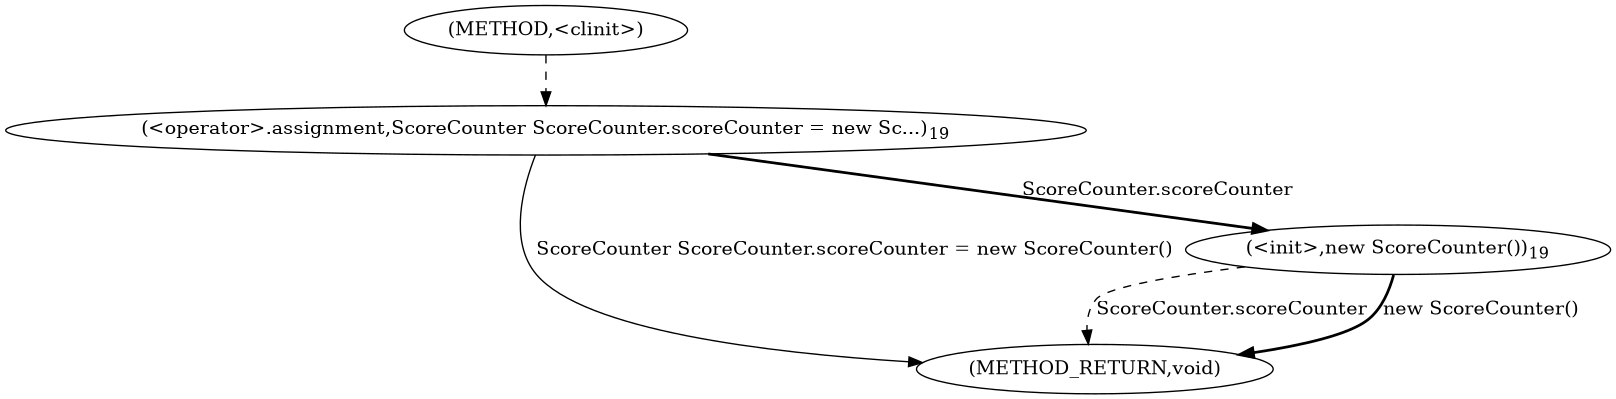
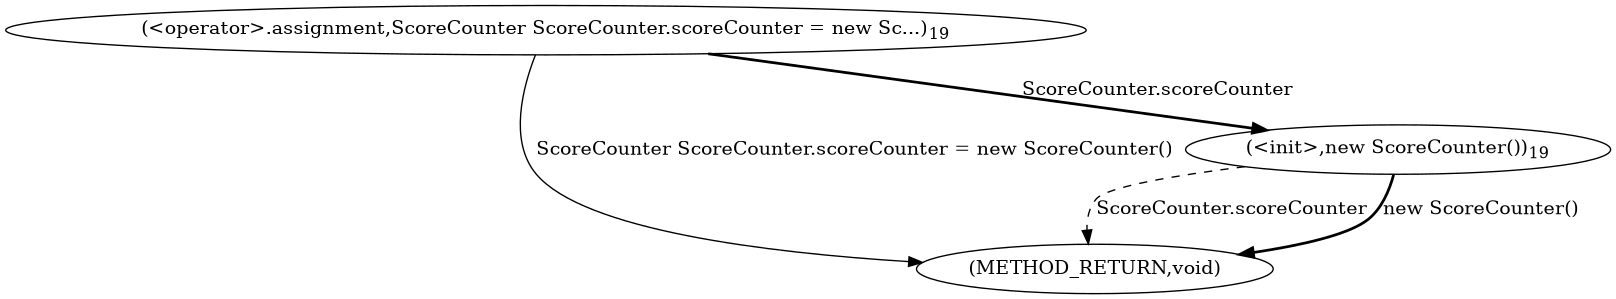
(546, 30) -> none
